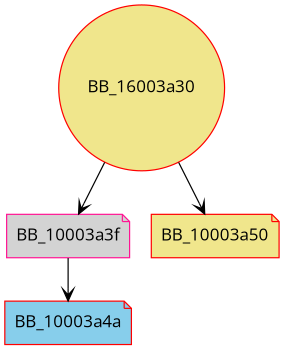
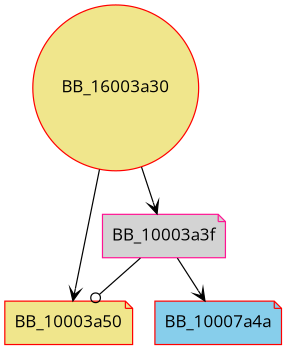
none -> (120, 276)
(68, 323) -> (218, 323)
